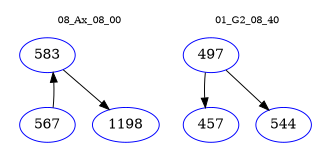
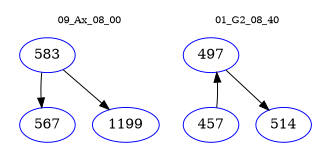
(90, 21) -> (90, 21)
(205, 85) -> (218, 95)
(54, 95) -> (41, 85)
(126, 125) -> (126, 125)
(284, 125) -> (284, 125)
